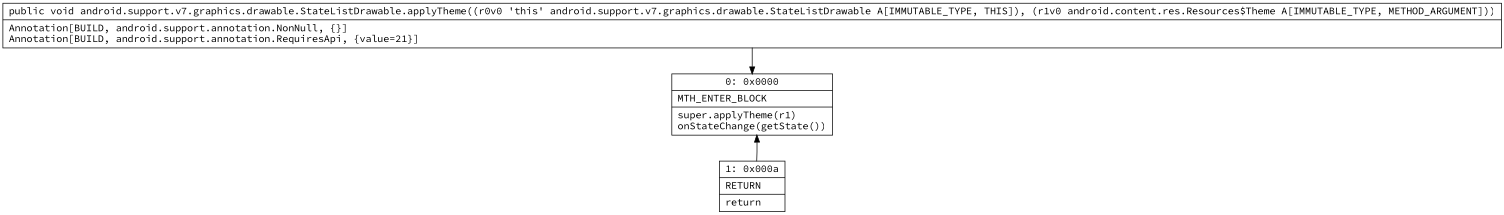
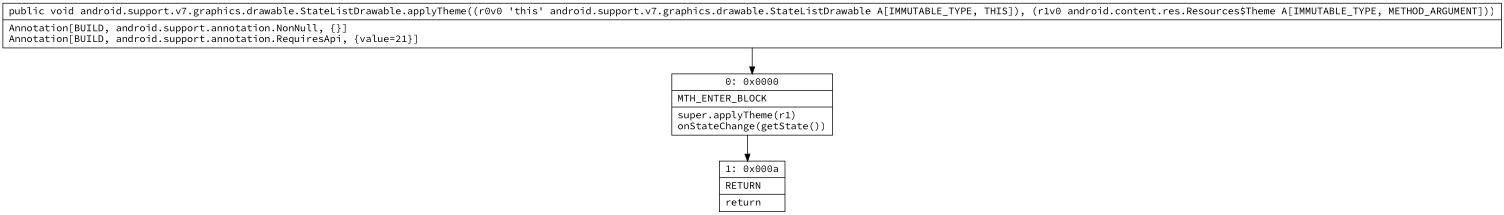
(757, 152) -> (747, 145)
